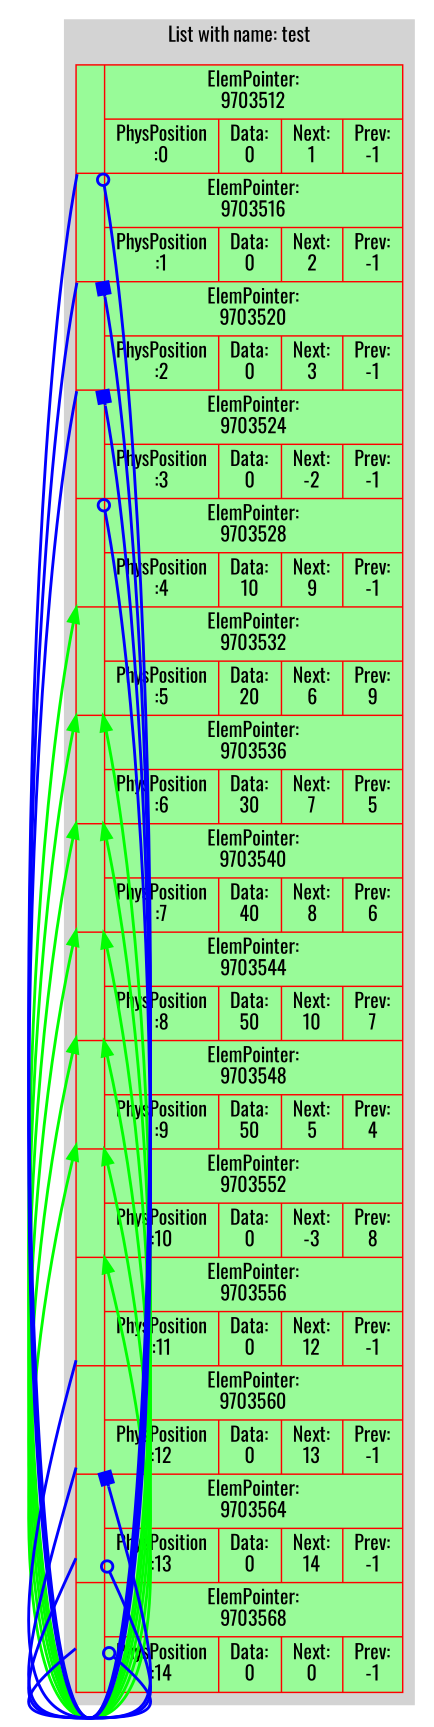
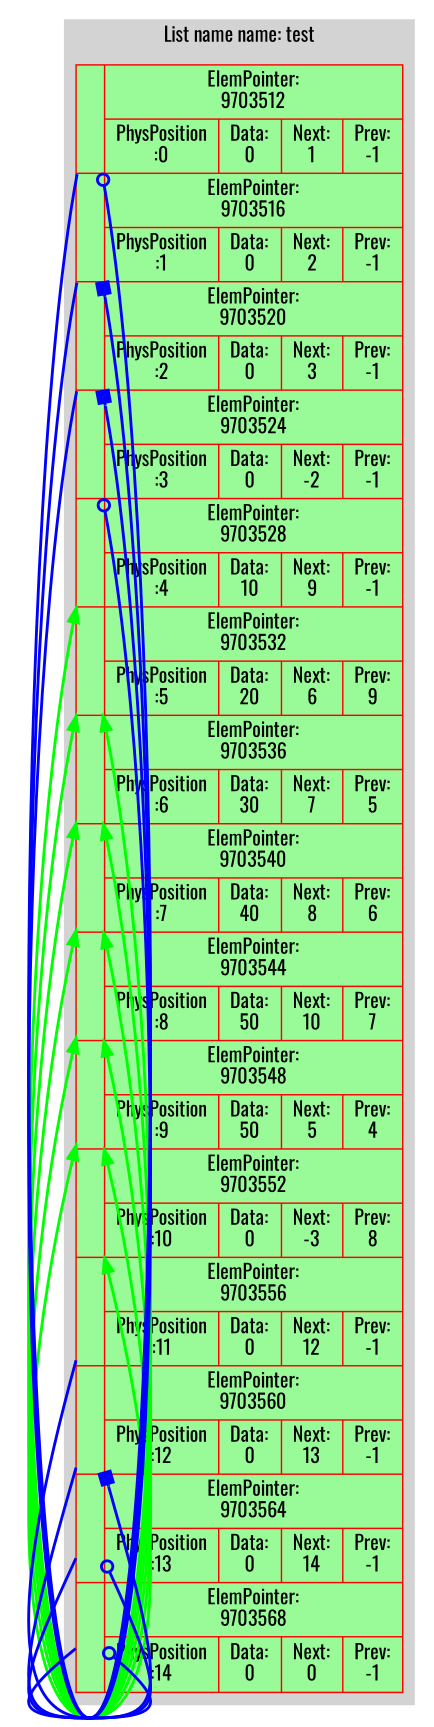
(239, 36) -> (239, 36)
